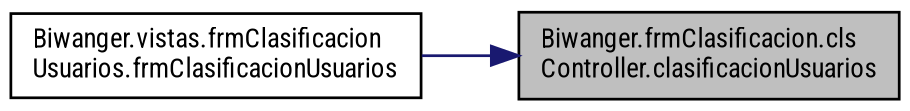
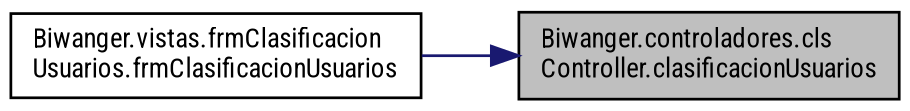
(709, 56) -> (709, 56)
